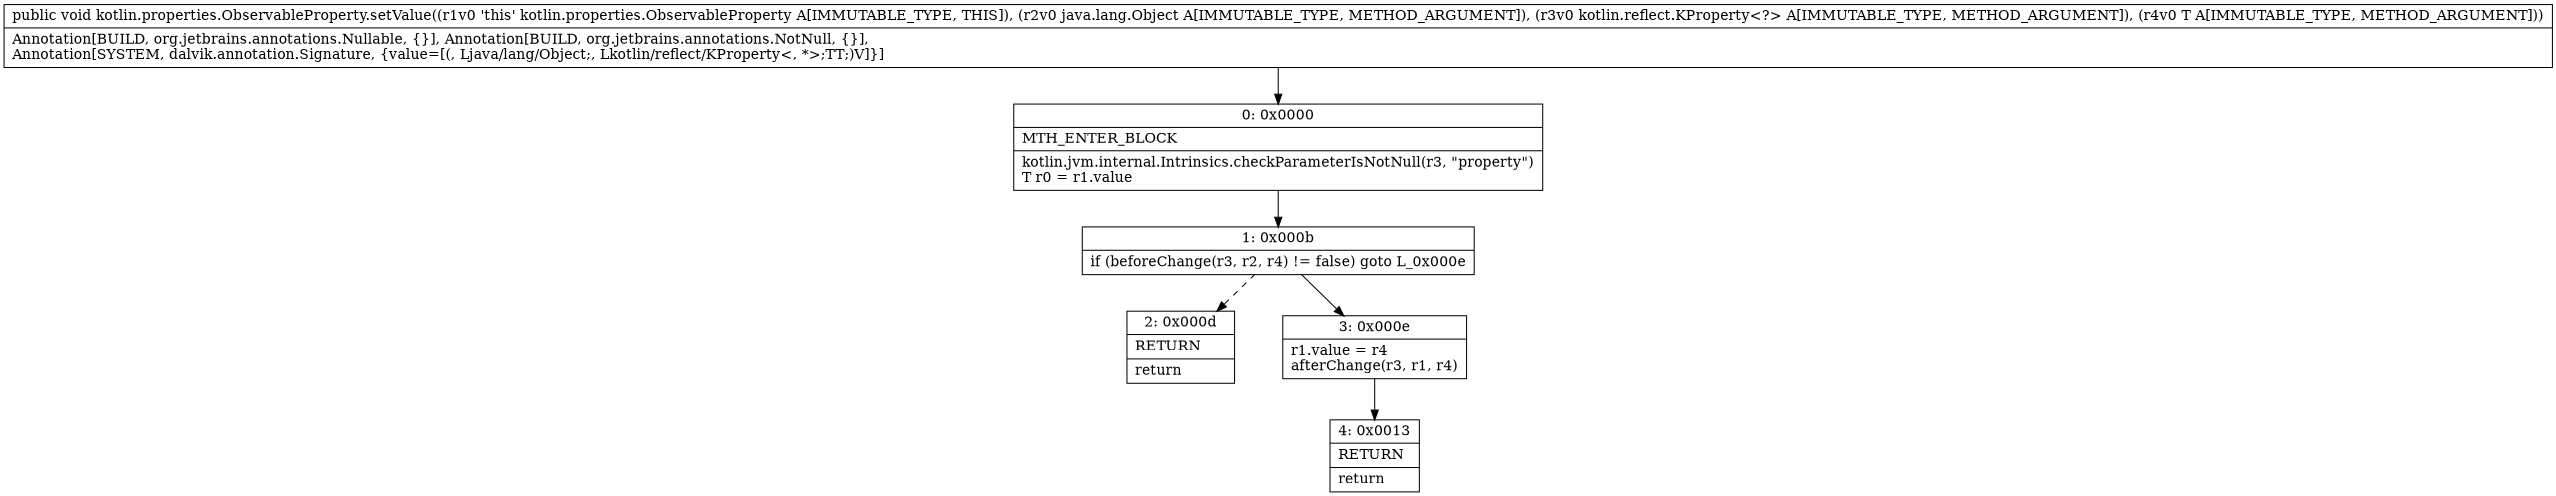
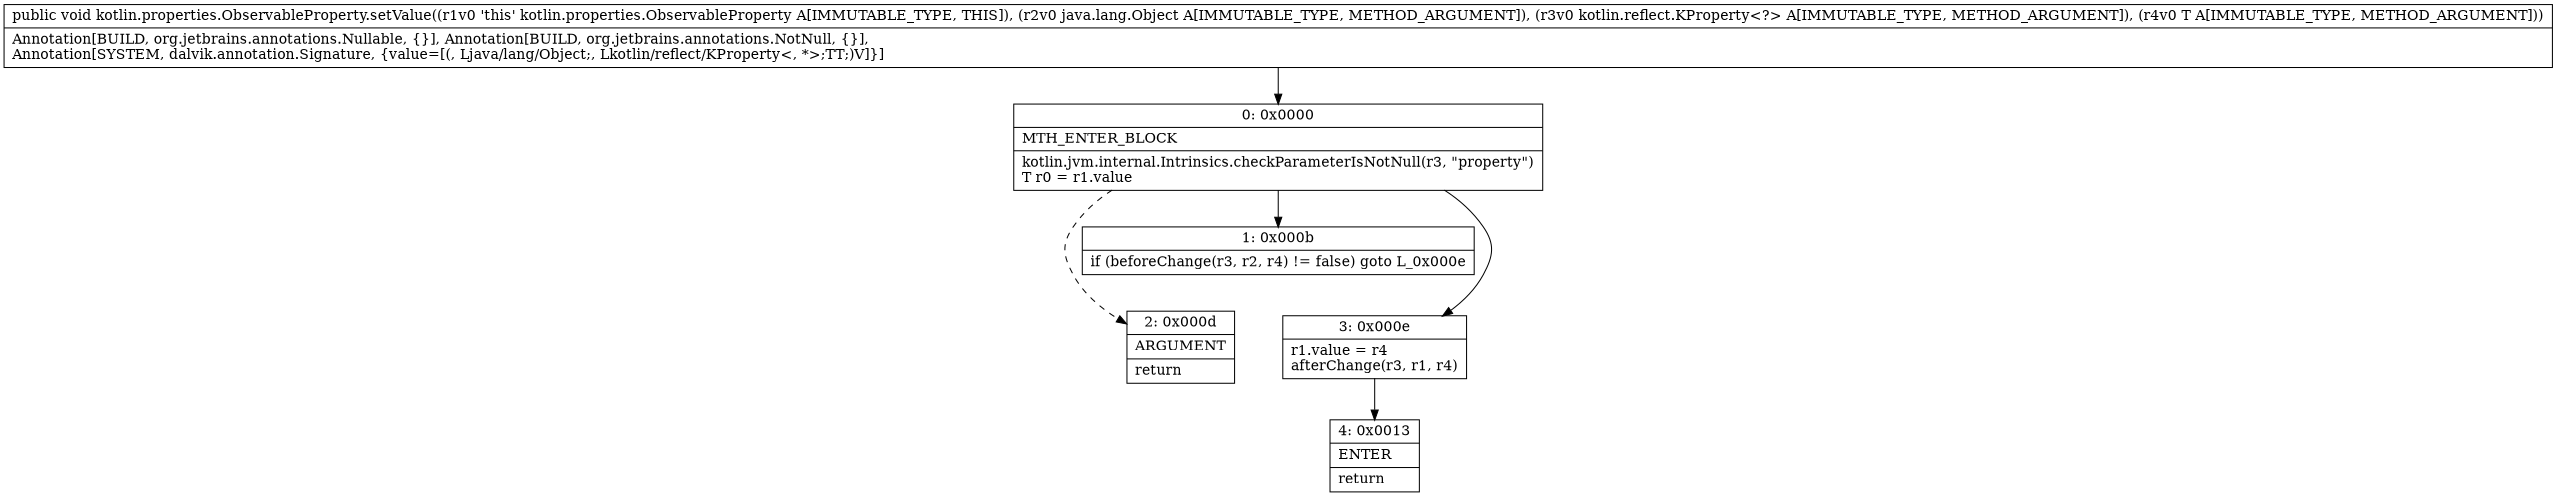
(1240, 289) -> (1065, 255)
(1319, 292) -> (1491, 248)
(1168, 346) -> (1181, 346)
(1371, 455) -> (1365, 455)
